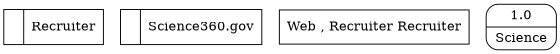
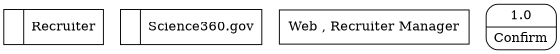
(374, 27) -> (374, 27)
(521, 38) -> (521, 38)
